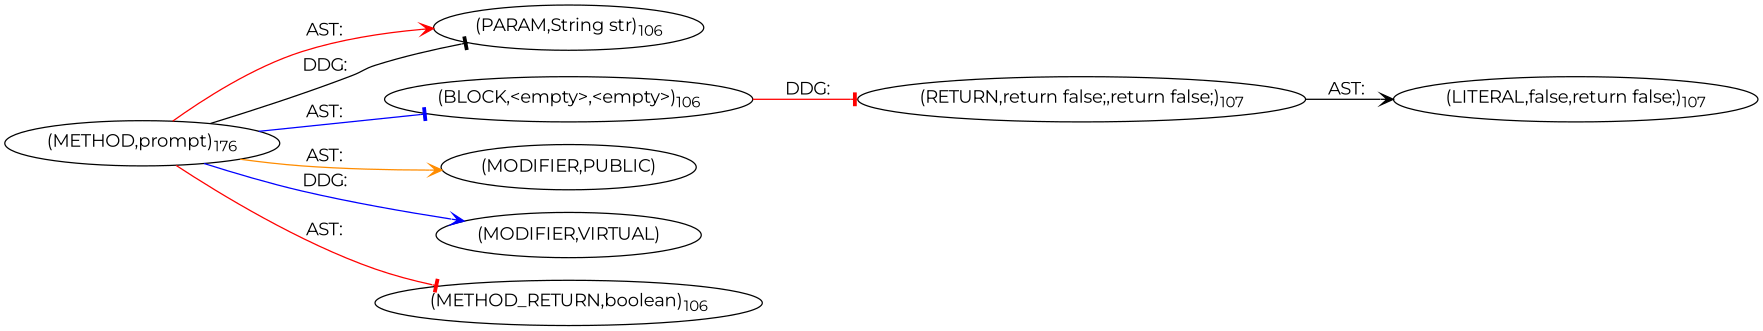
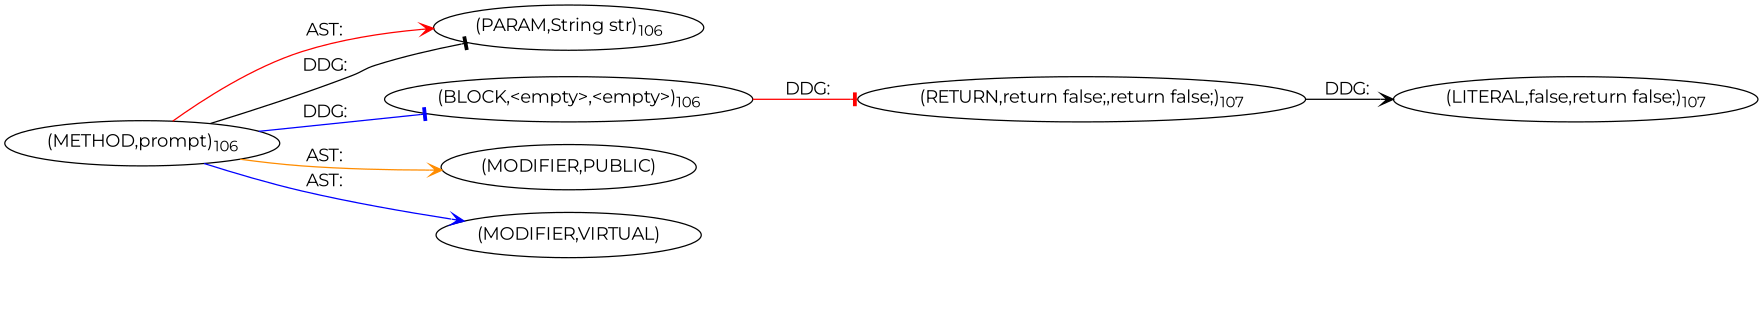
(1349, 90) -> (1349, 90)
(327, 112) -> (327, 112)
(226, 141) -> (226, 141)
(327, 182) -> (327, 182)
(569, 303) -> none
